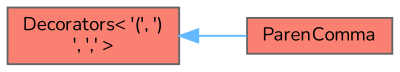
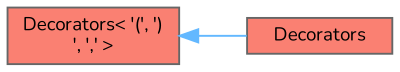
(320, 36) -> (320, 36)
